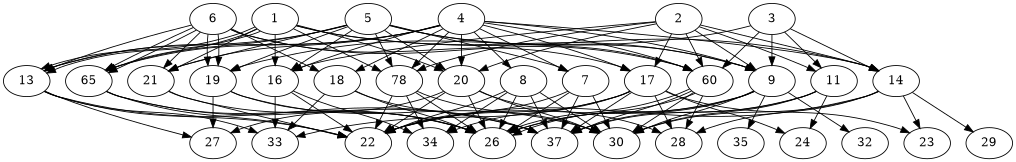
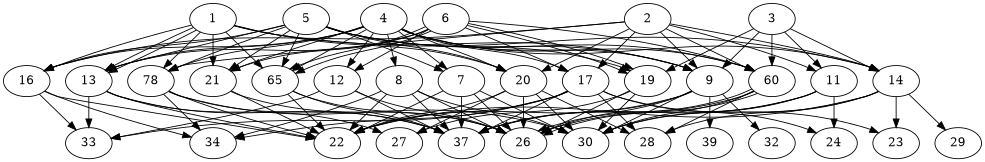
(337, 81) -> (337, 81)
(436, 105) -> (302, 112)
(741, 143) -> (710, 143)
